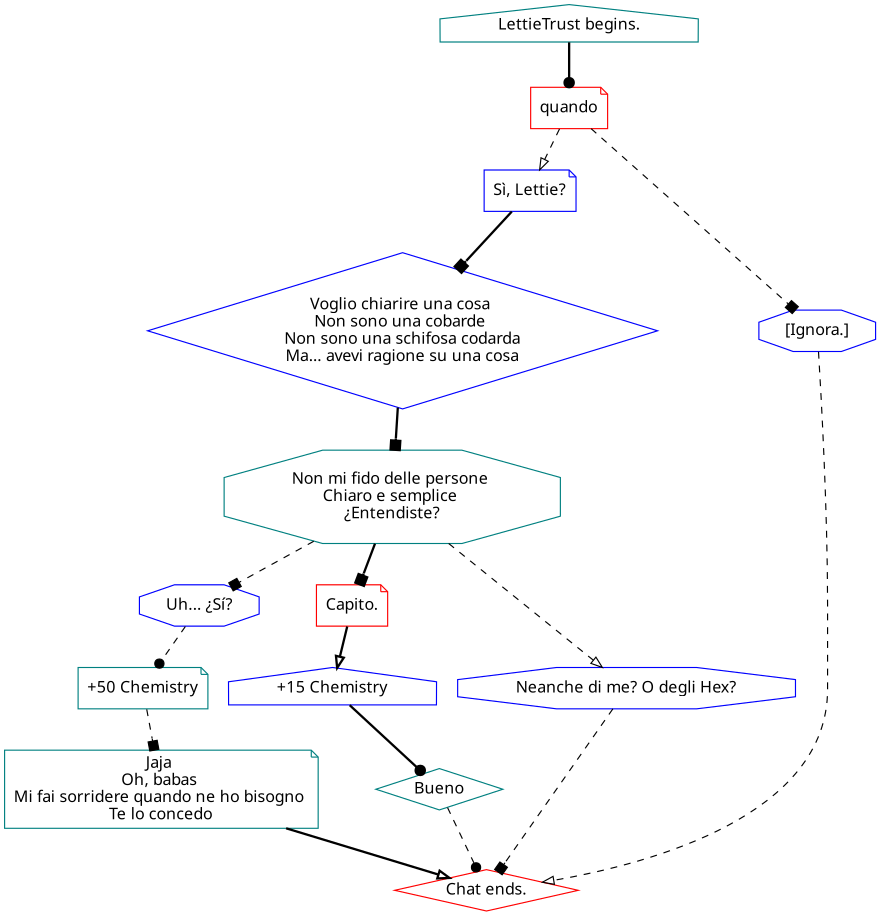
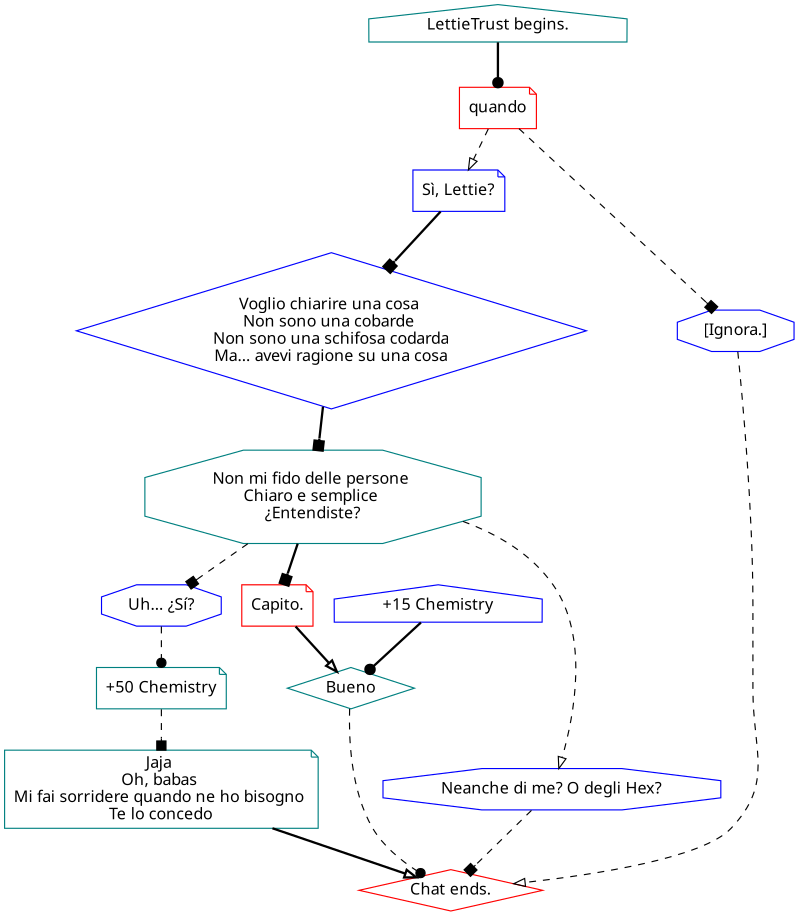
(344, 642) -> (312, 645)
